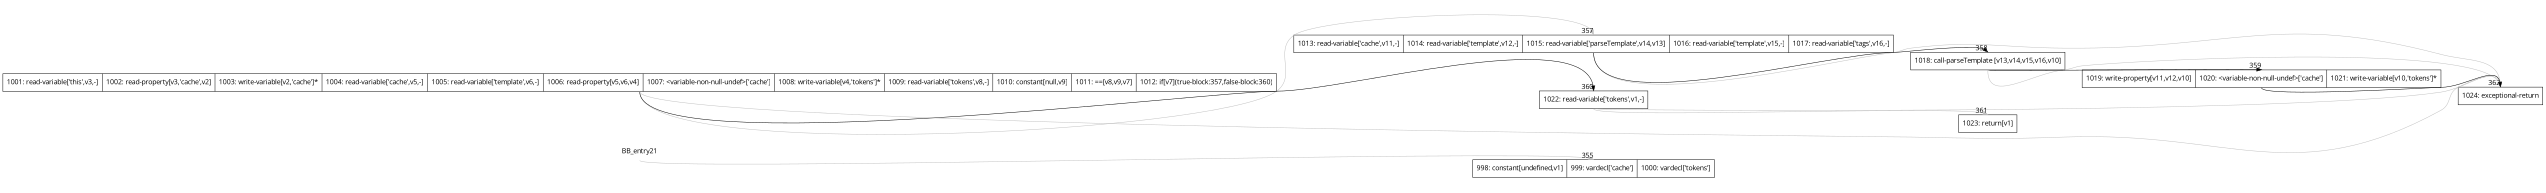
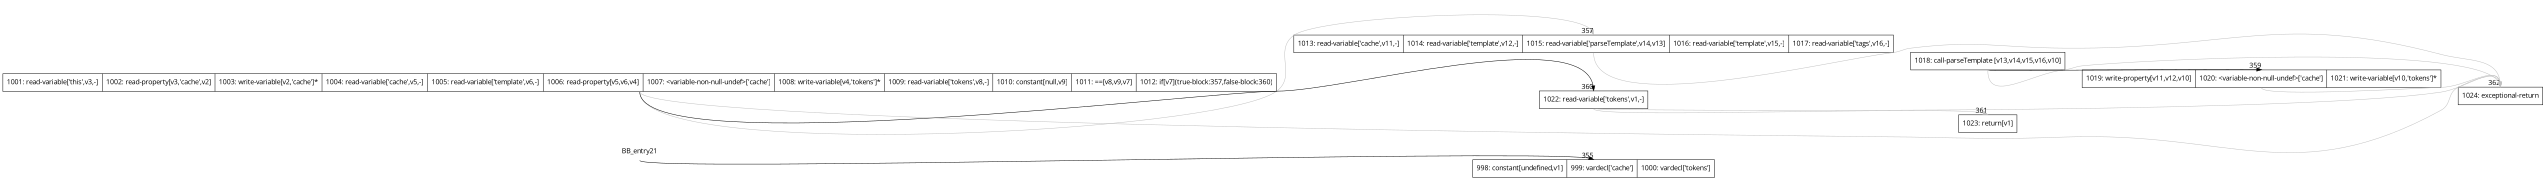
(1783, 68) -> none
(2383, 90) -> (2383, 90)
(1114, 160) -> (1114, 160)
